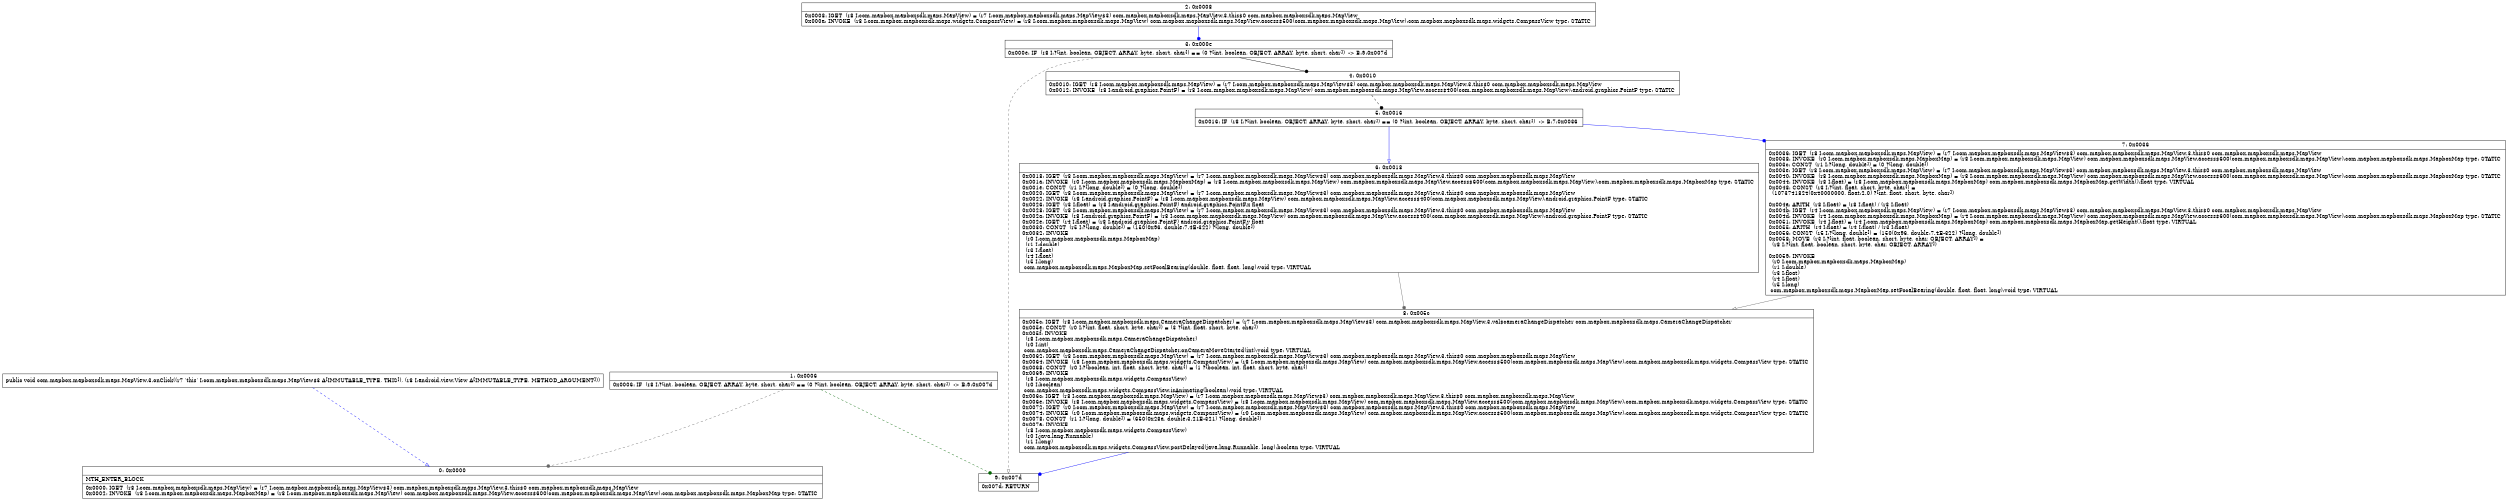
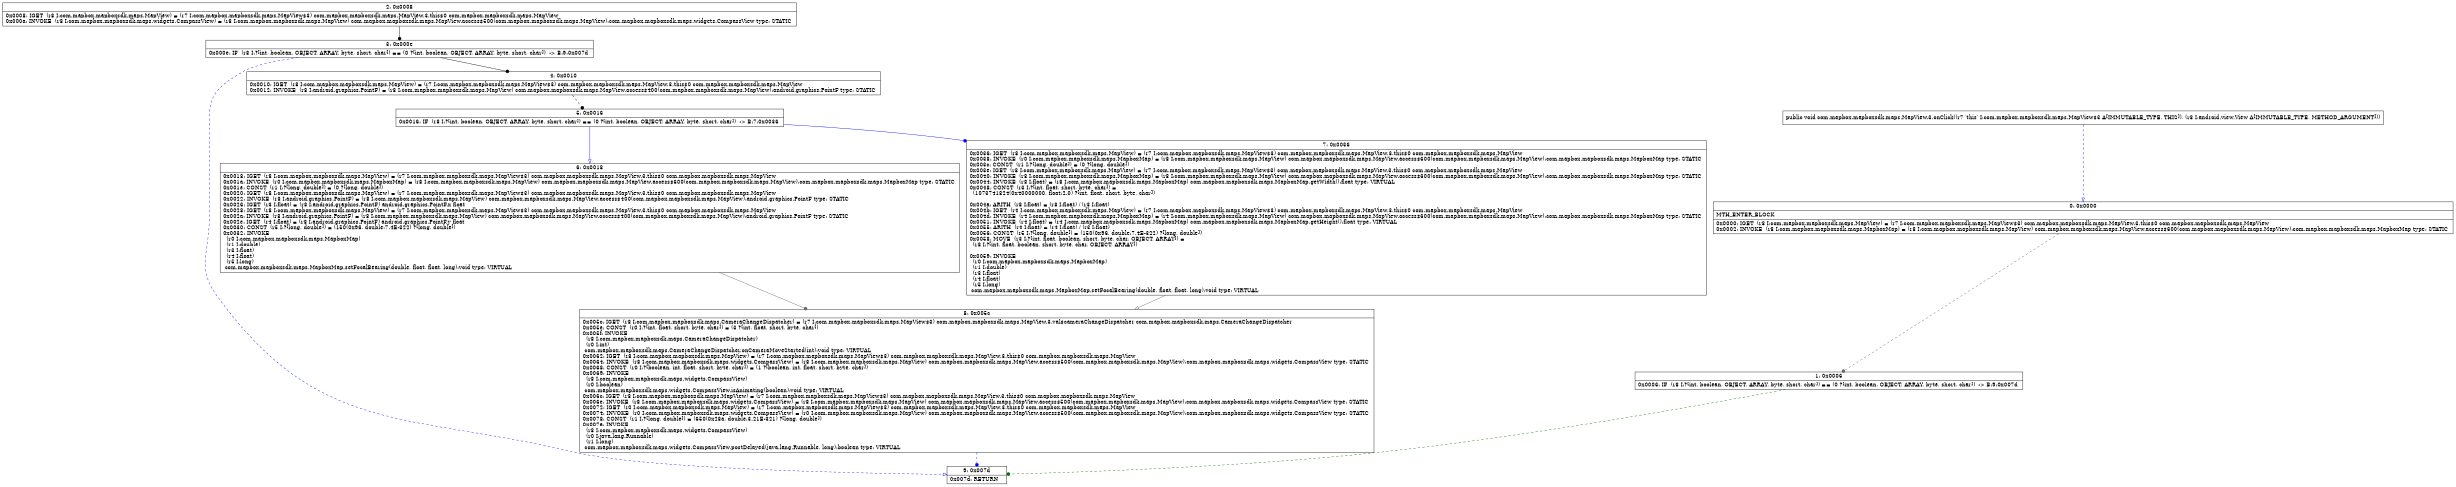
(1199, 32) -> (400, 32)
(1008, 235) -> (411, 421)
(669, 433) -> (1952, 302)
(1085, 463) -> (977, 458)
